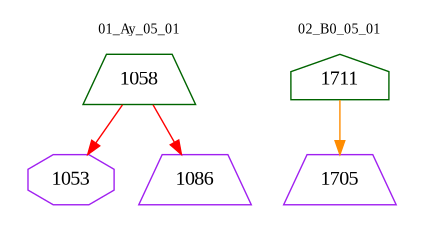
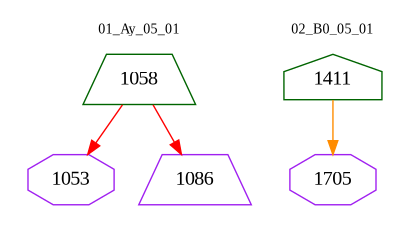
(340, 79) -> (333, 79)
(340, 180) -> (333, 180)
